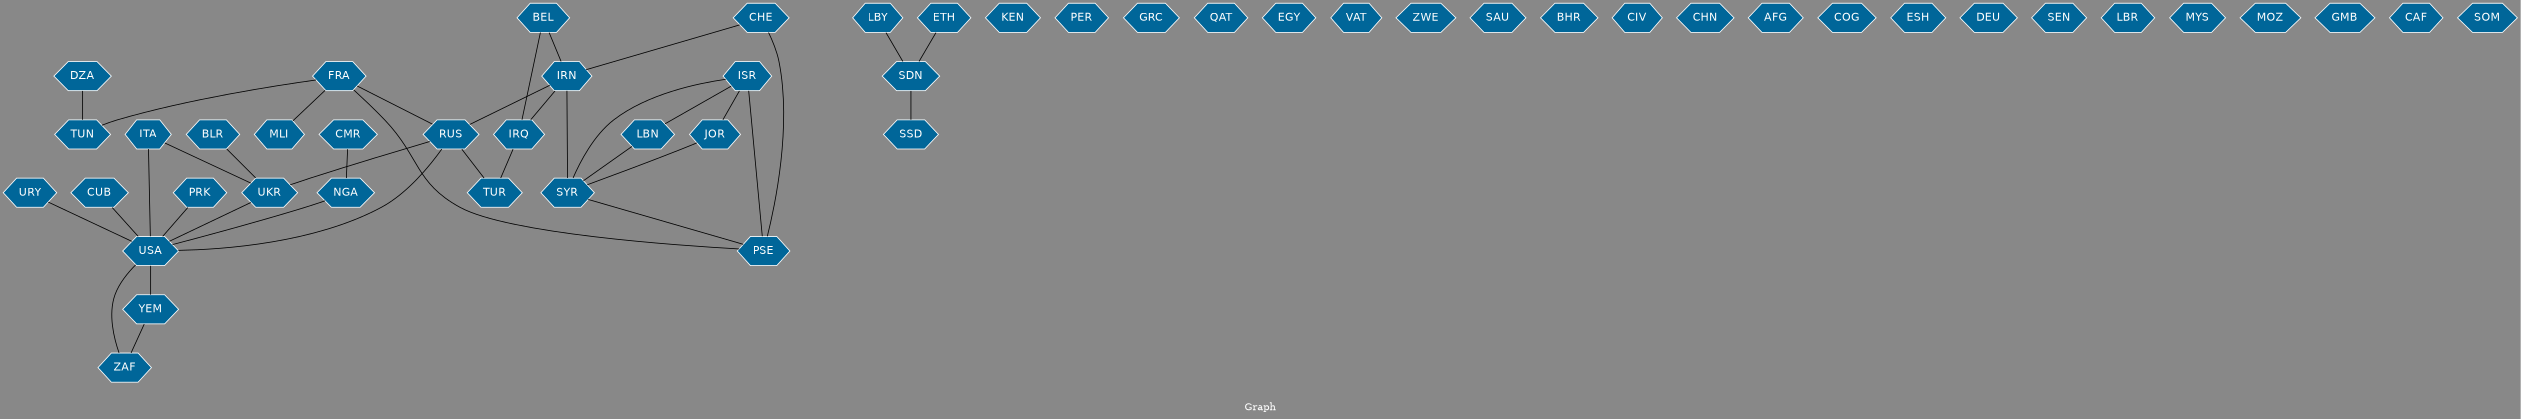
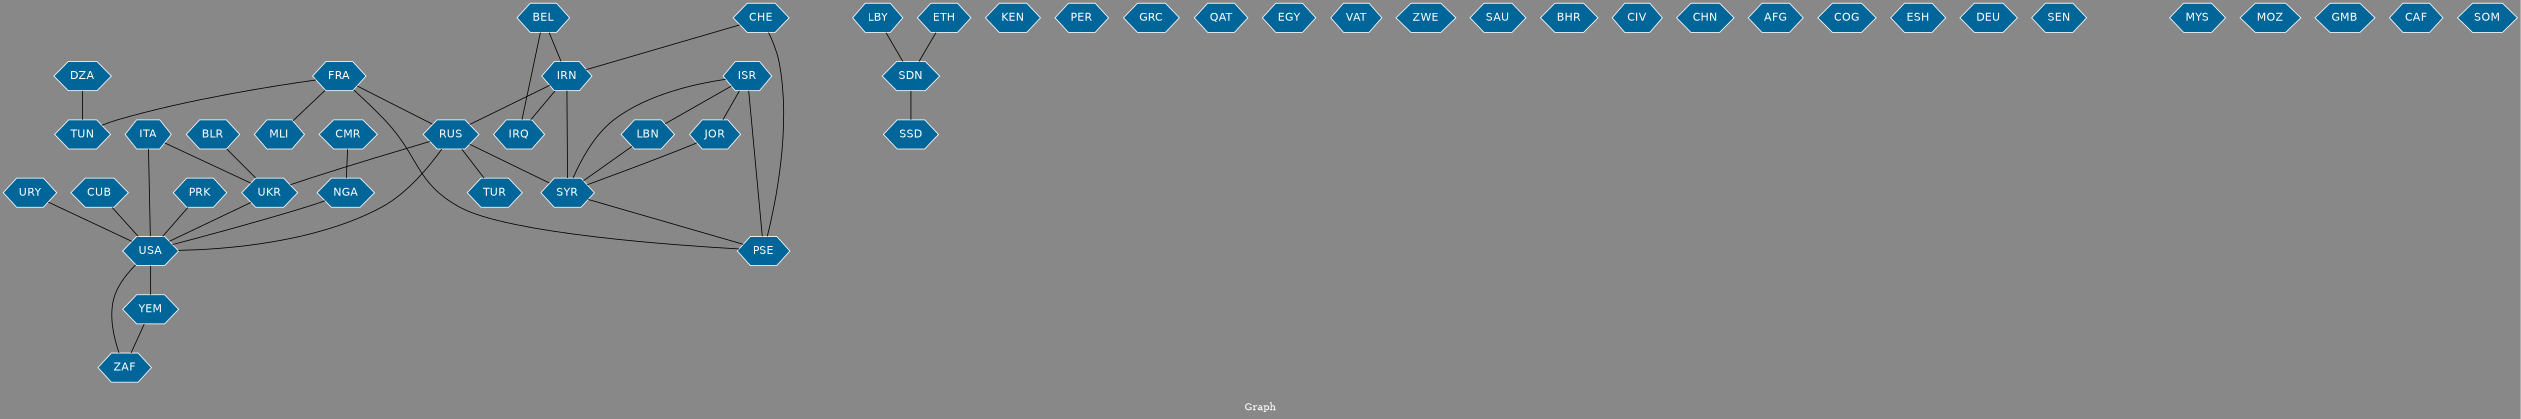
(2128, 18) -> none
(507, 164) -> none
none -> (510, 164)
